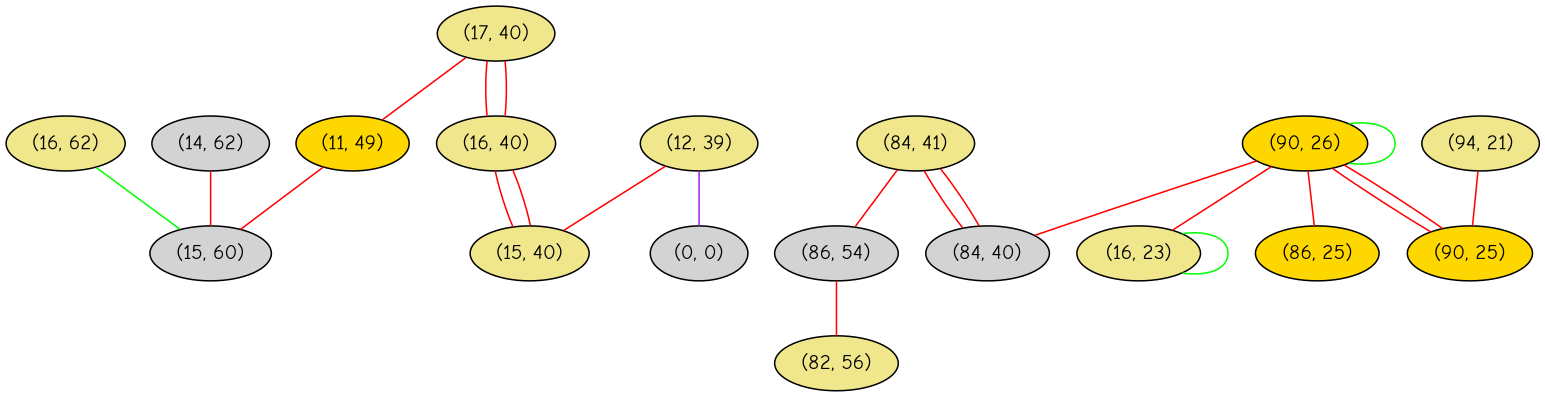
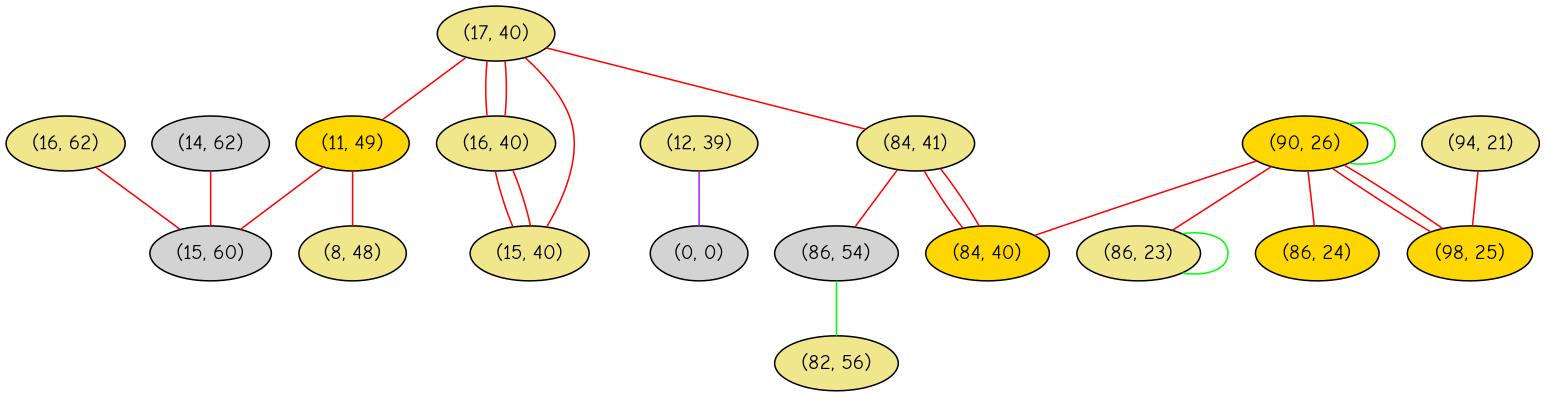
none -> (706, 89)
(138, 198) -> (138, 198)
(615, 198) -> (574, 137)
none -> (353, 253)
(988, 253) -> (988, 253)
(1139, 253) -> (1139, 253)
(1317, 253) -> (1317, 253)
(1470, 253) -> (1470, 253)
(836, 308) -> (836, 308)
